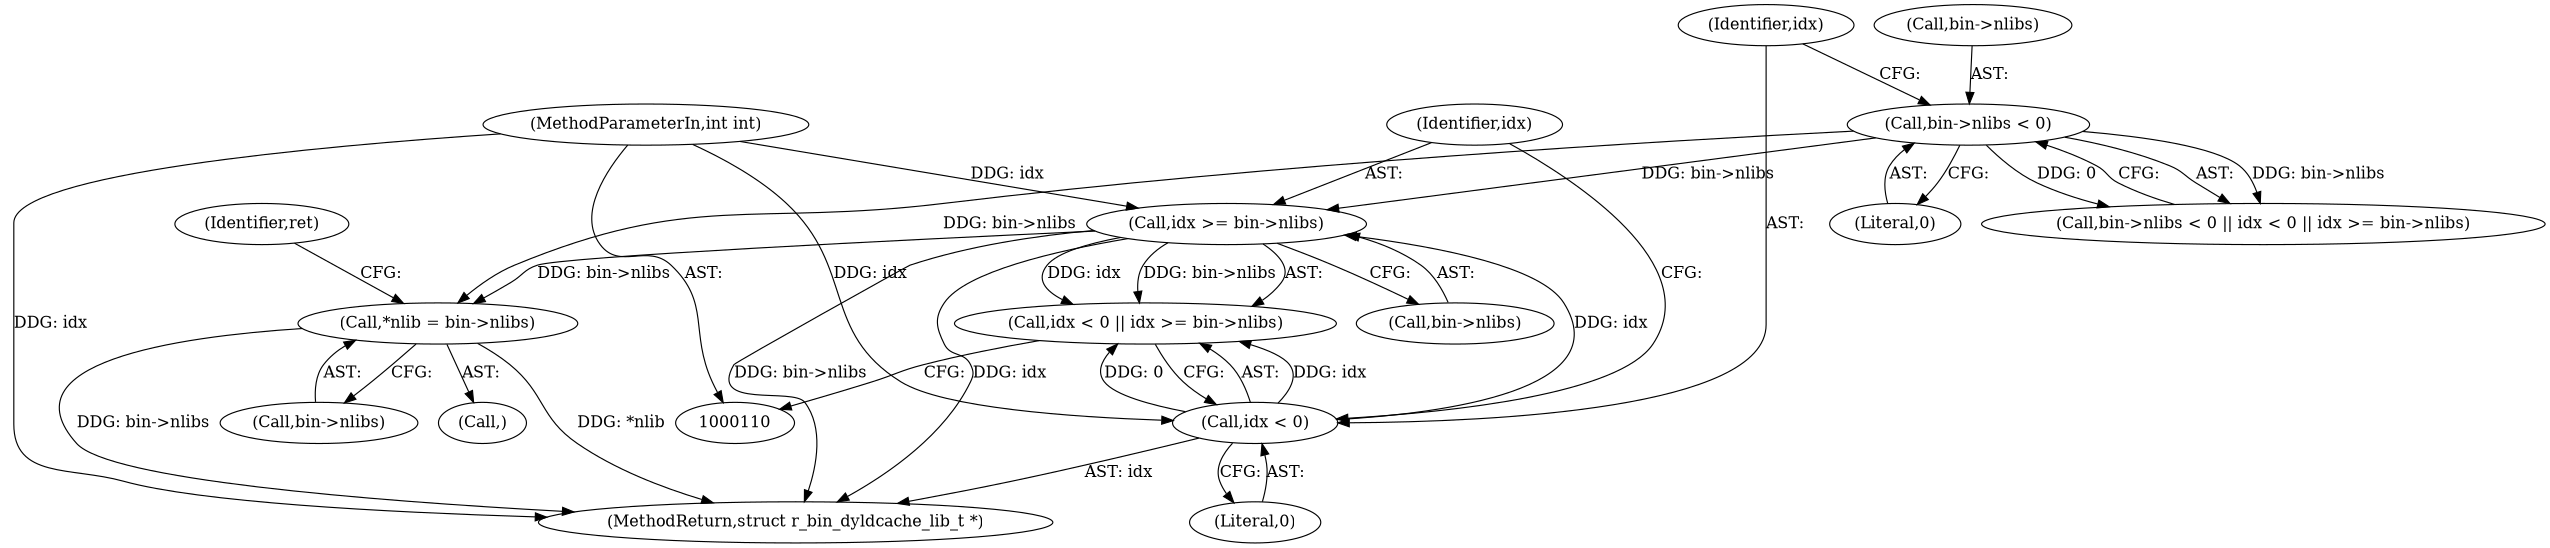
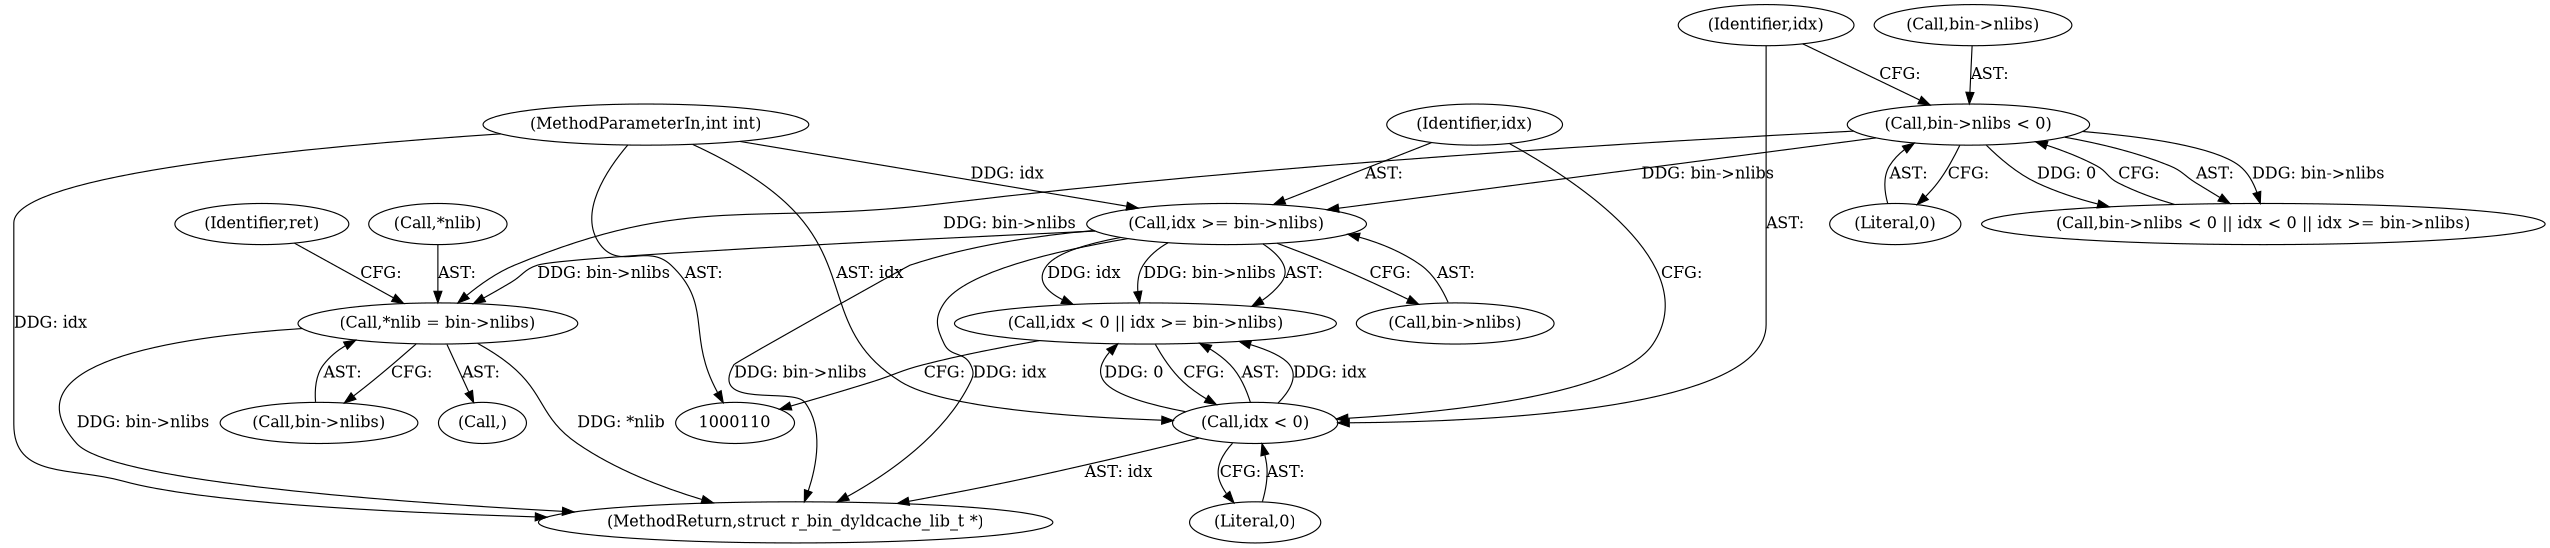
none -> (438, 224)
(871, 274) -> (871, 274)
(1572, 340) -> none
